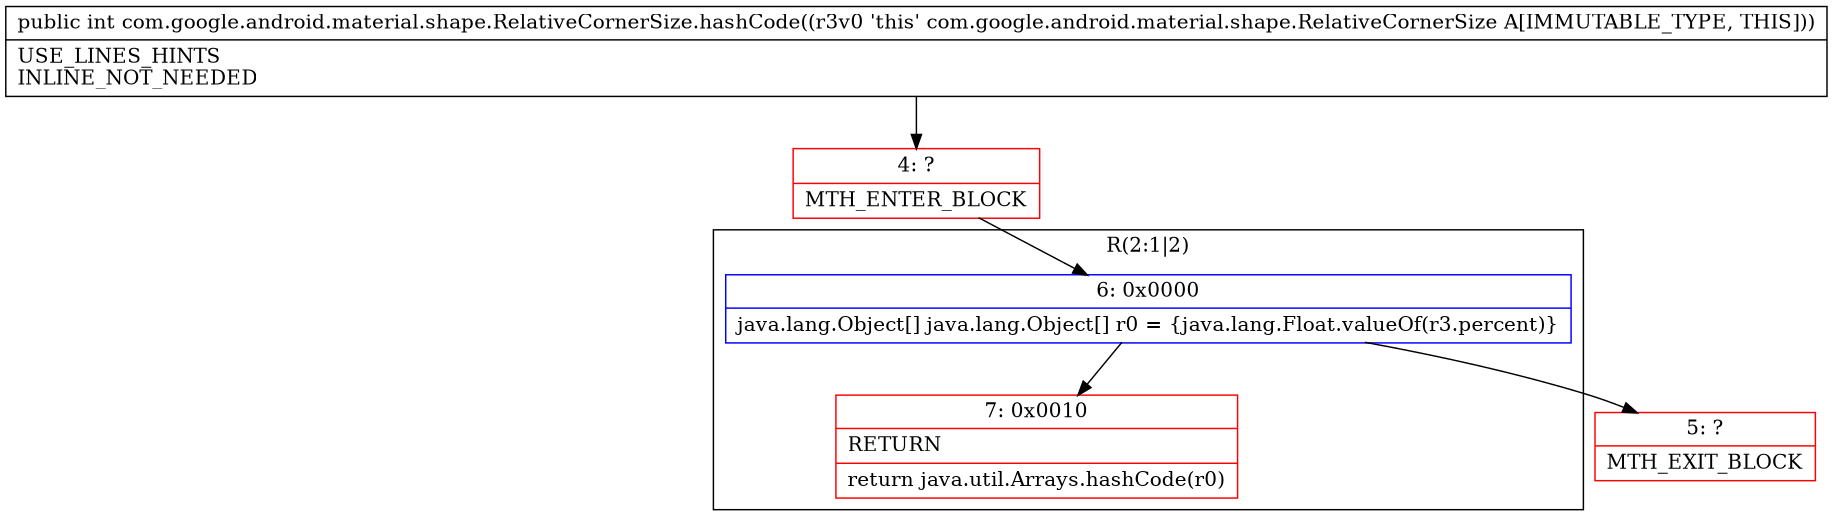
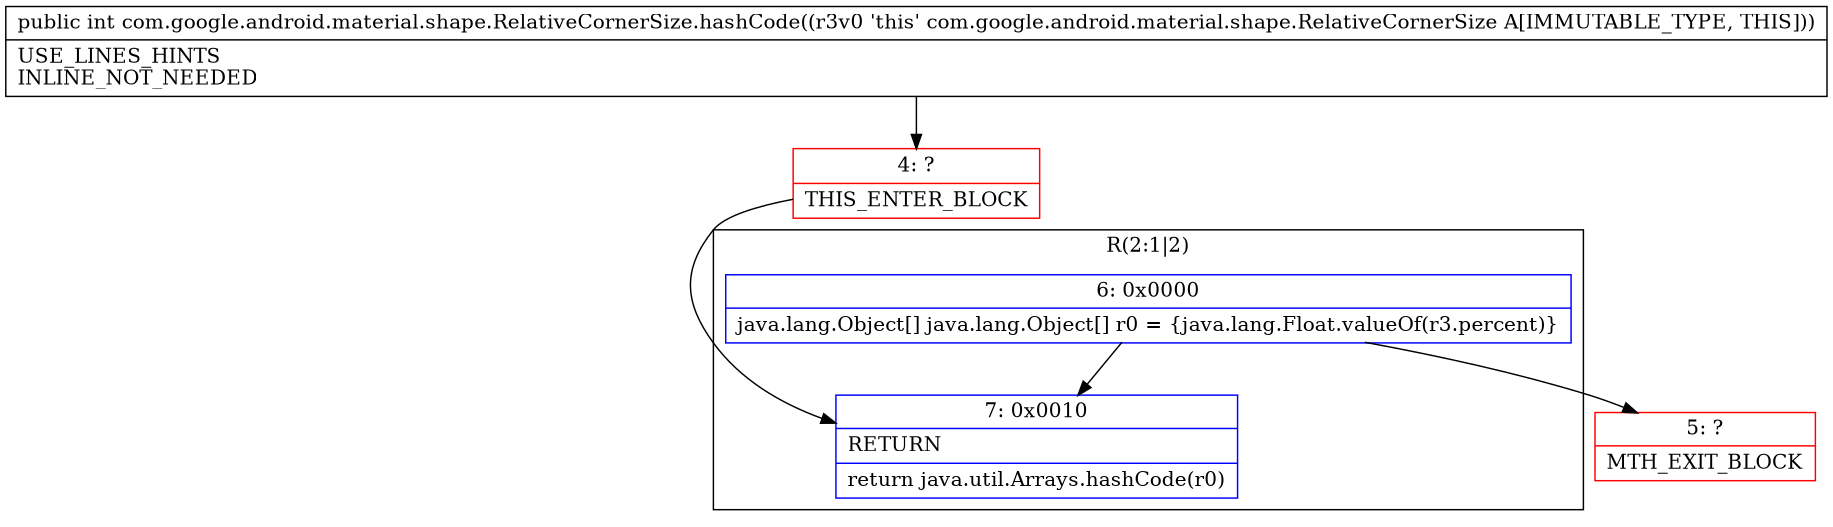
(916, 200) -> (916, 200)
(1027, 243) -> (695, 309)
(1037, 447) -> (1037, 447)
